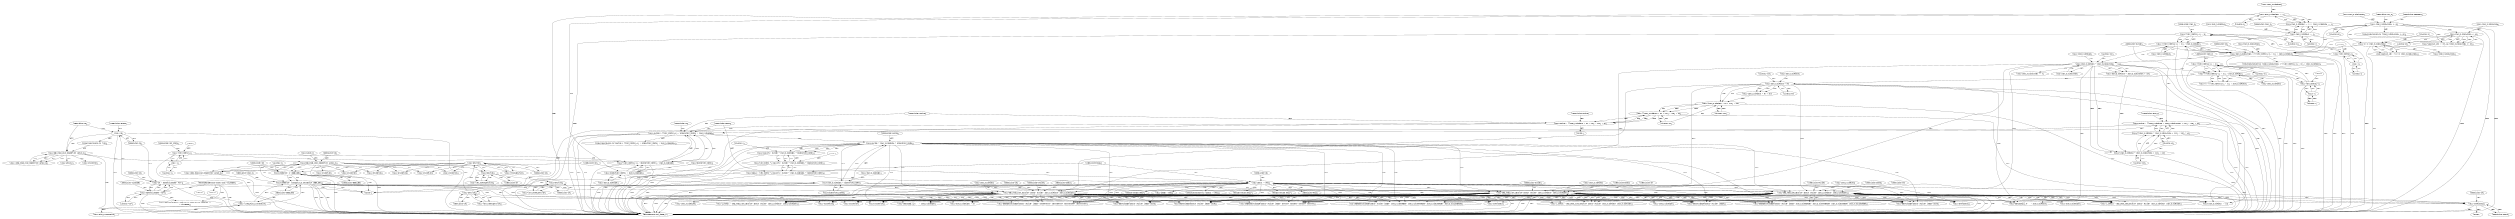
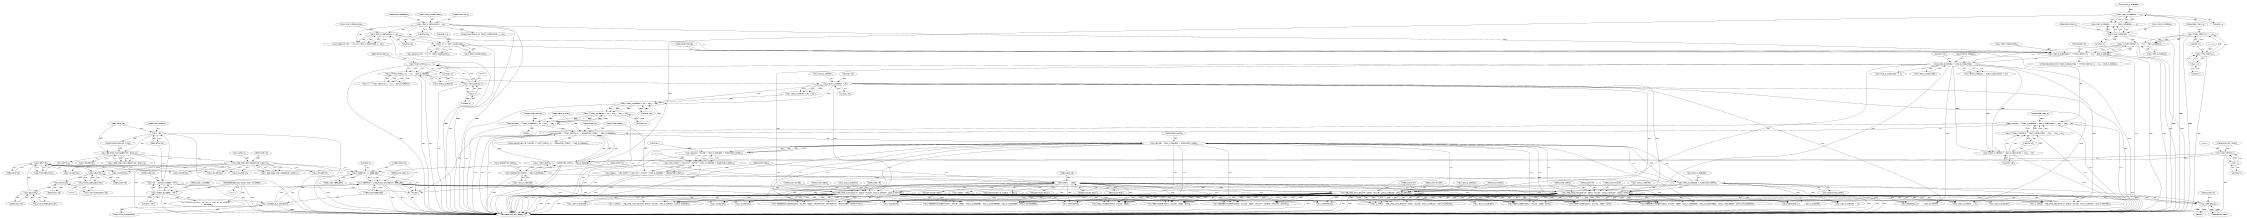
(313, 209) -> (386, 213)
